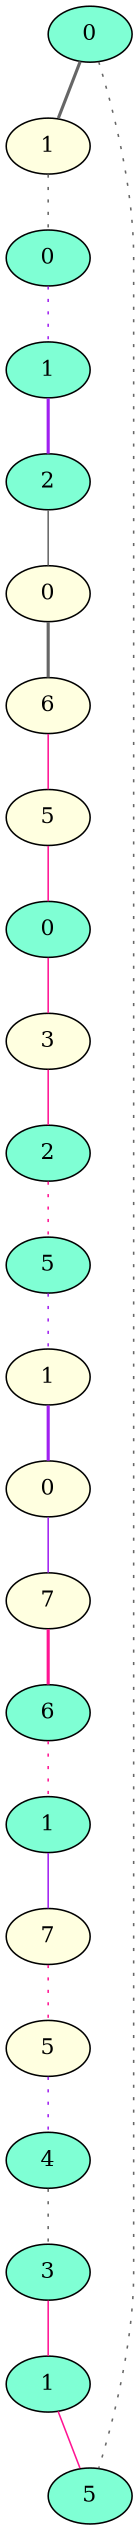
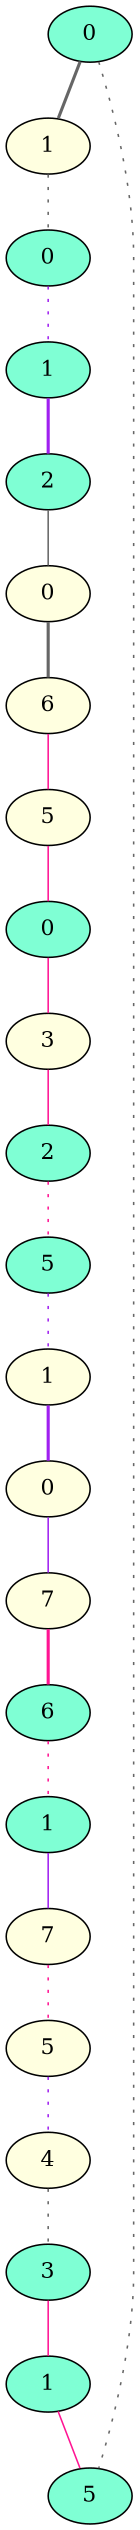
(48, 2160) -> (48, 2160)
